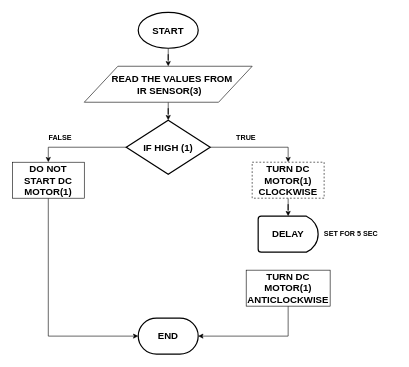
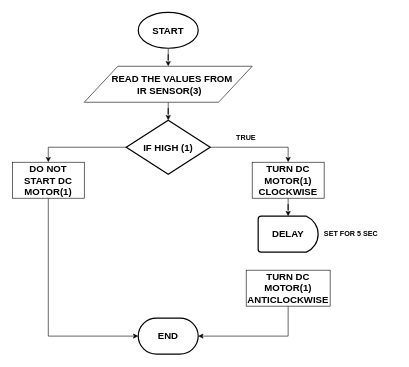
(60, 138) -> none
(288, 180) -> (288, 180)
